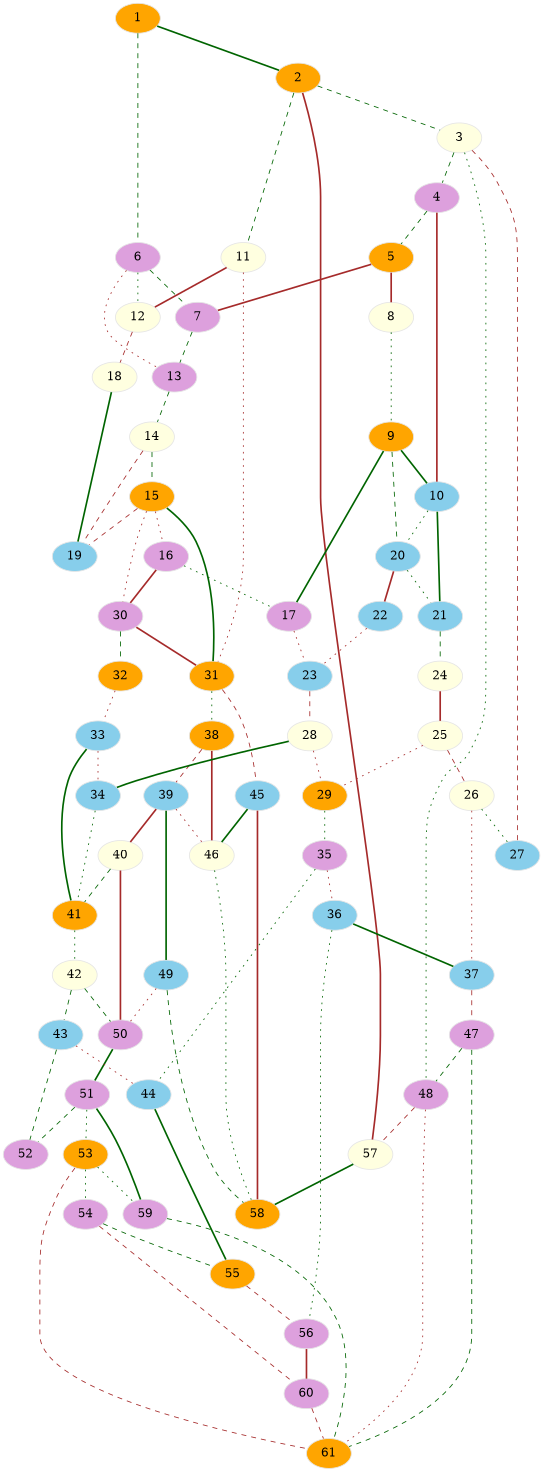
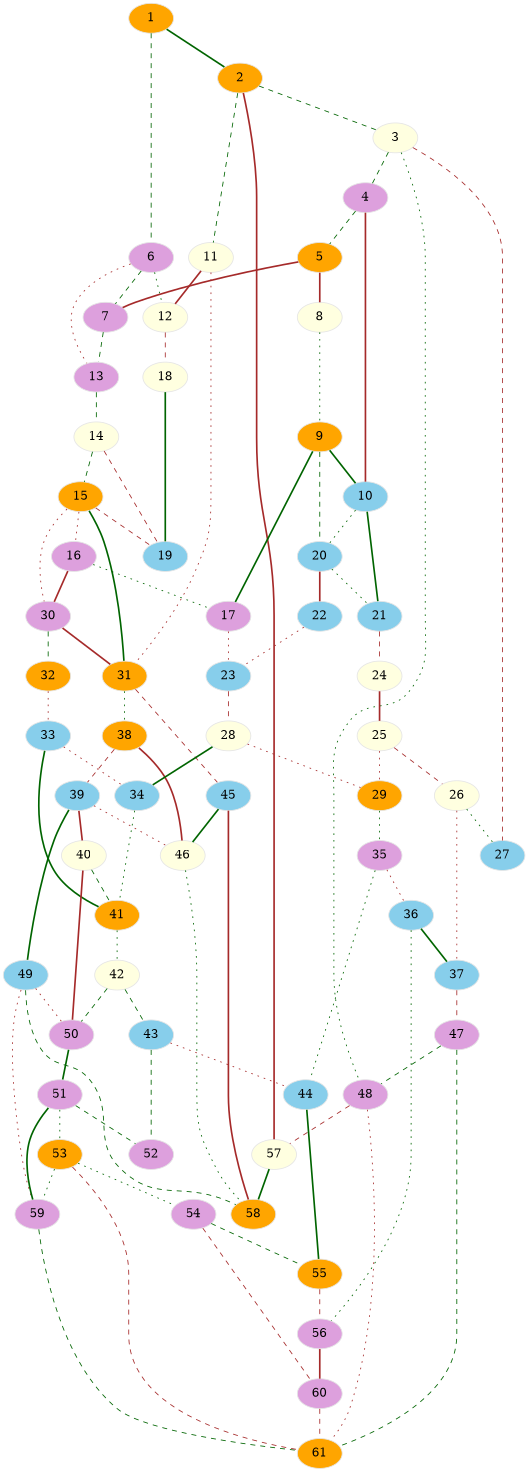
(440, 646) -> (380, 646)
none -> (14, 1095)
